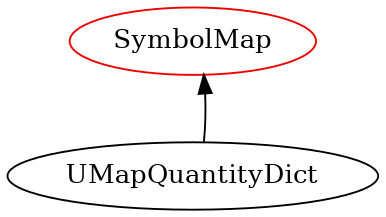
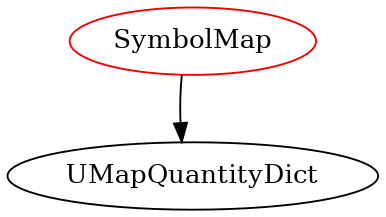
(205, 118) -> (180, 99)
